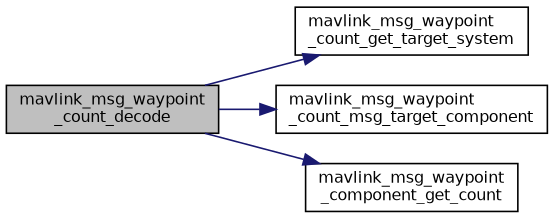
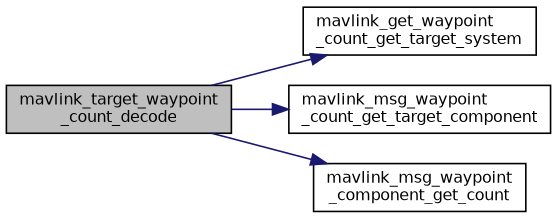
(412, 31) -> (420, 31)
(113, 109) -> (119, 109)
(412, 109) -> (420, 109)
